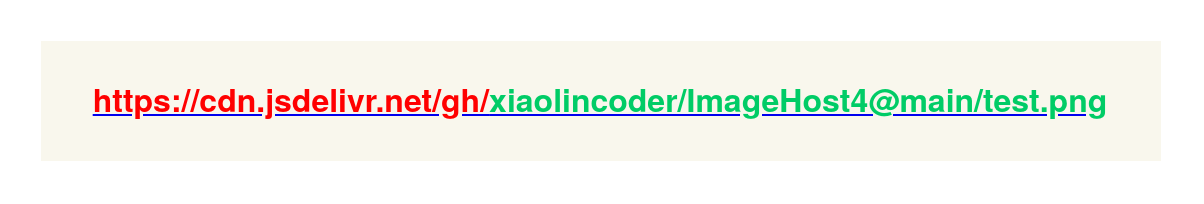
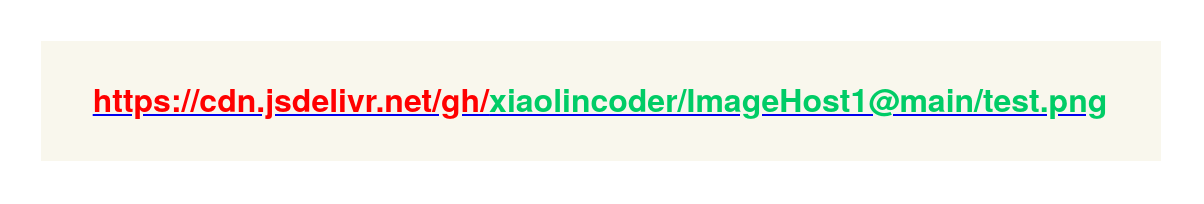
(601, 101) -> (601, 101)
